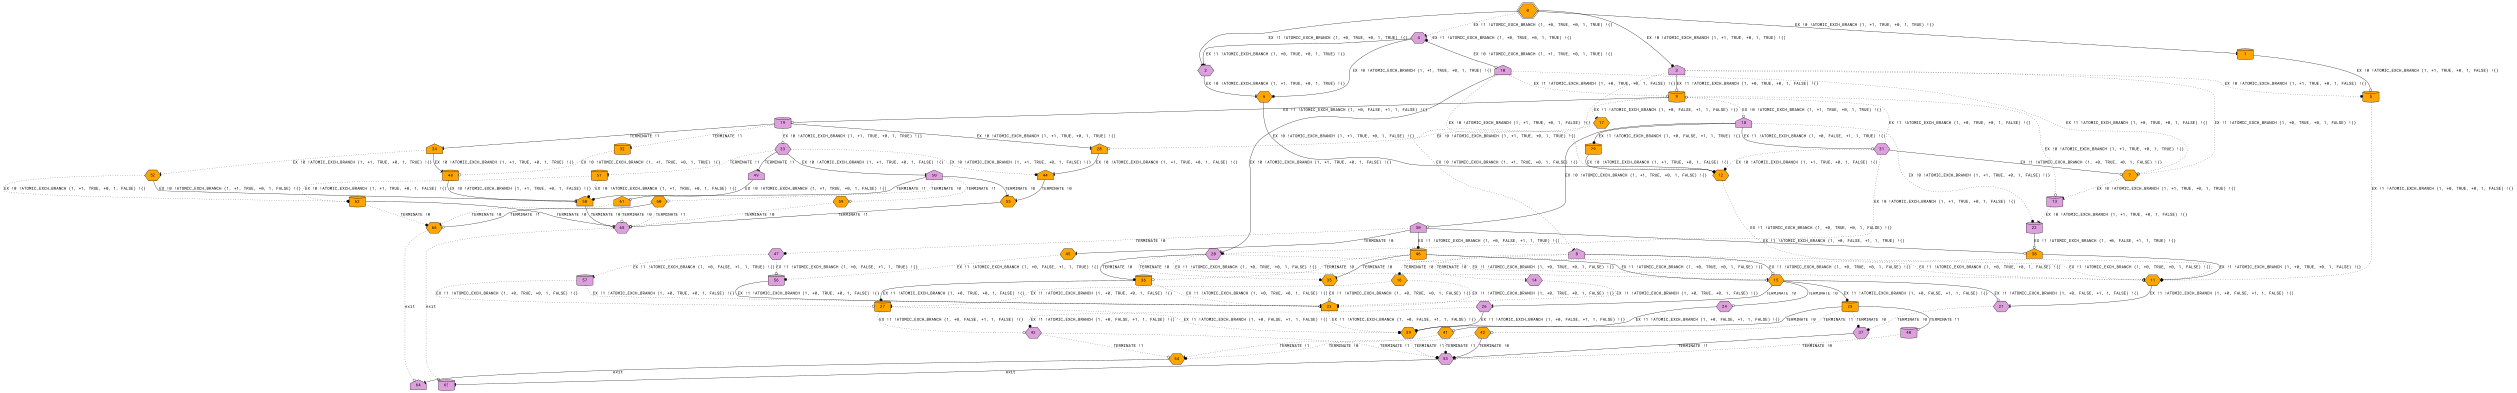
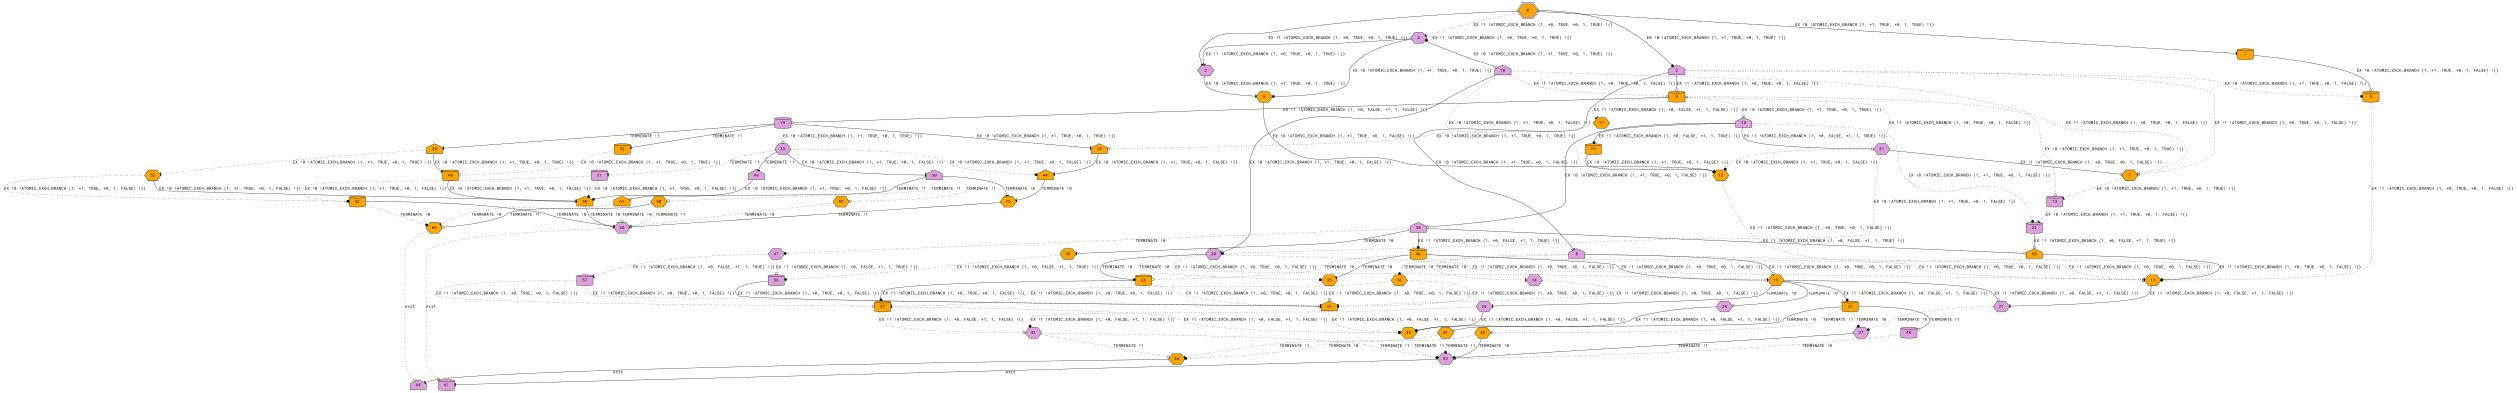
(1464, 129) -> (1464, 129)
(703, 136) -> (703, 136)
(599, 175) -> (599, 175)
(946, 189) -> (946, 189)
(1008, 202) -> (1008, 202)
